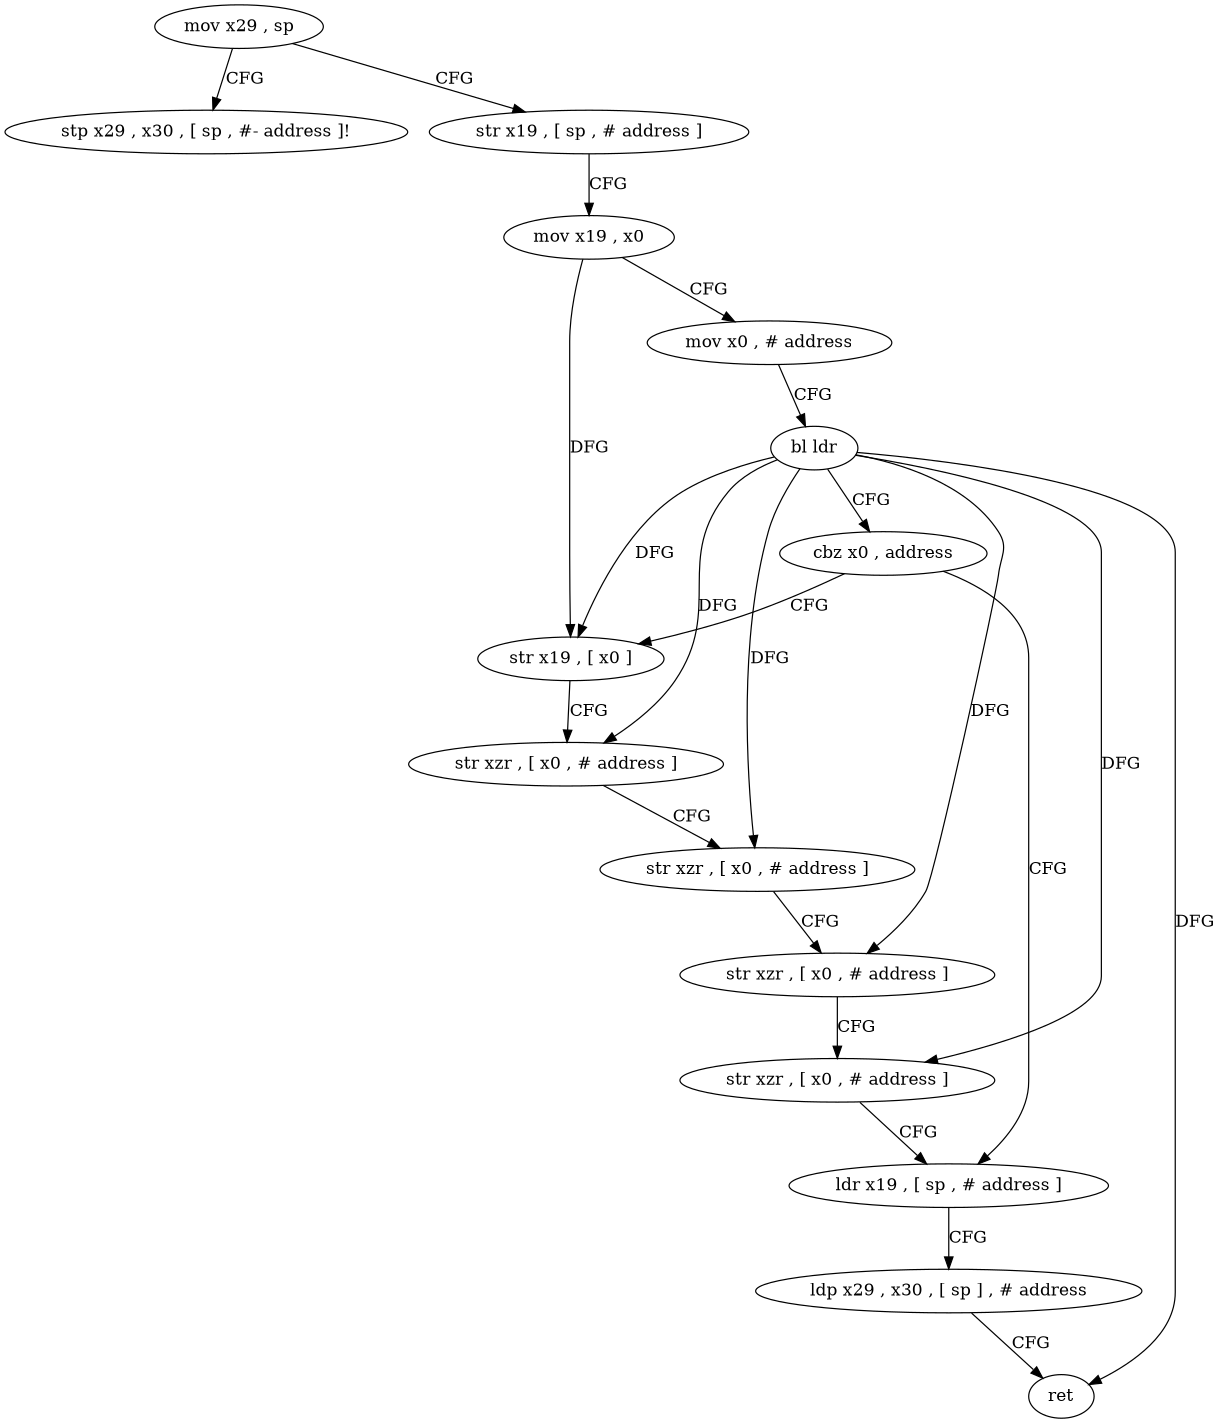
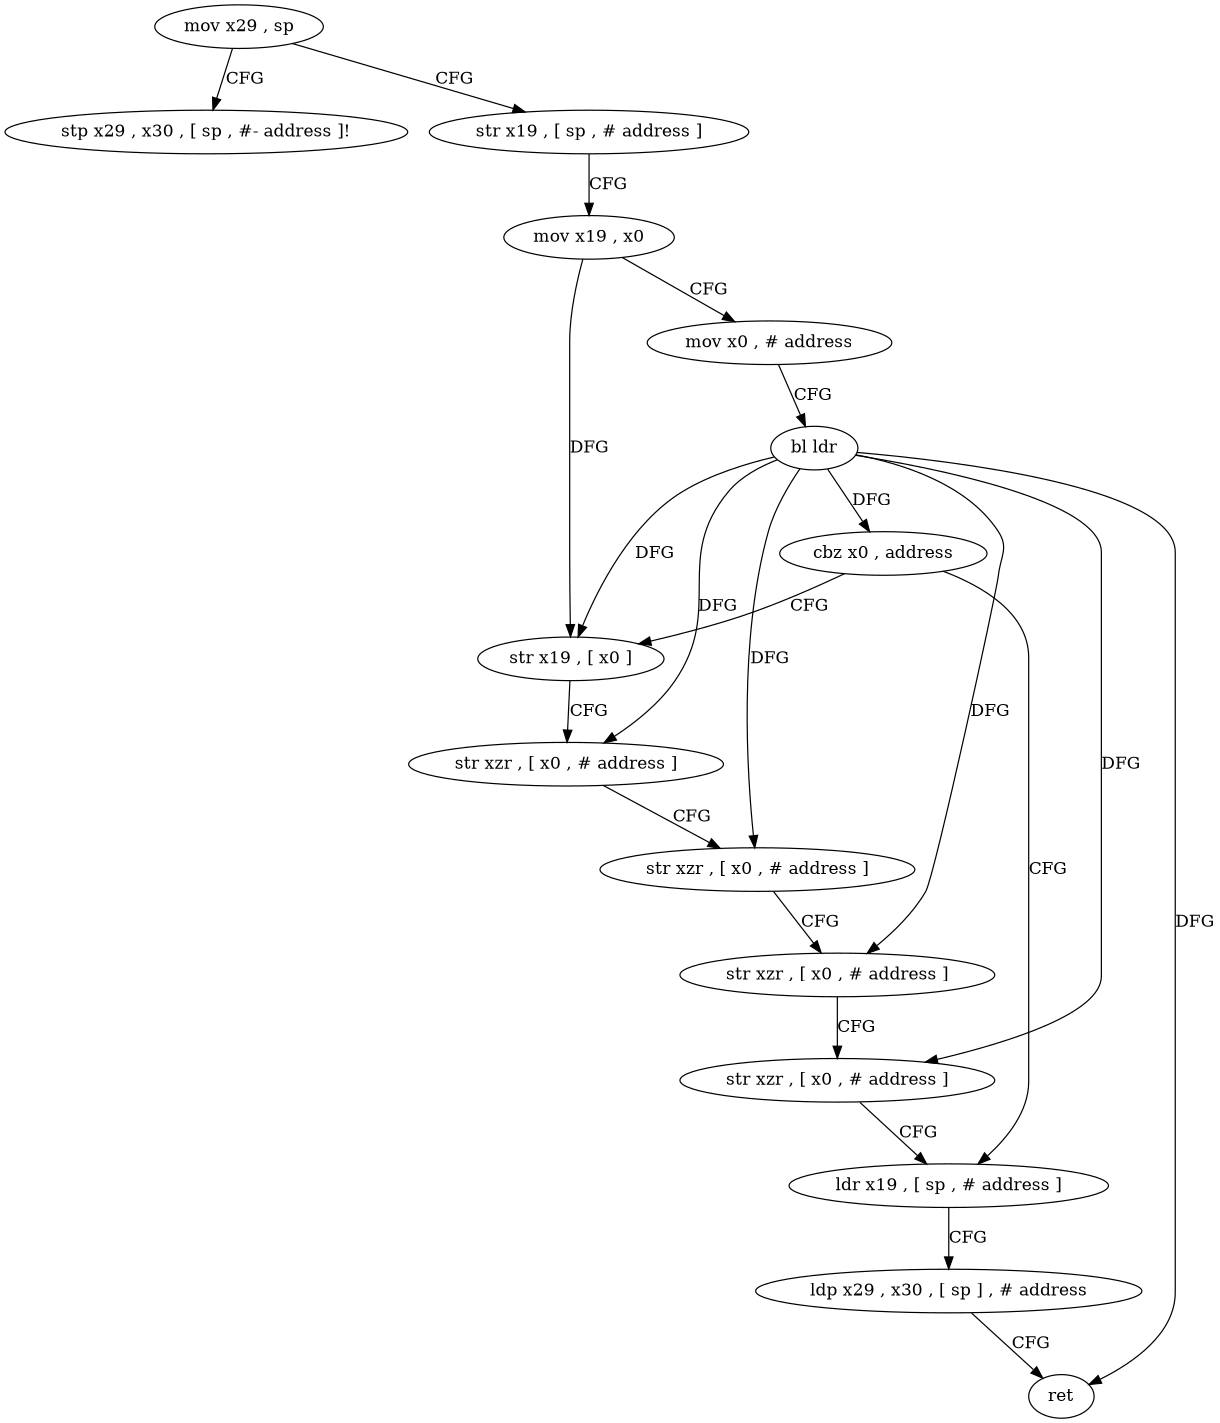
(871, 501) -> (872, 501)
